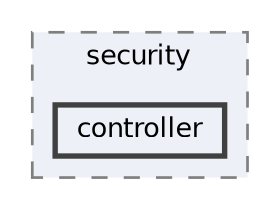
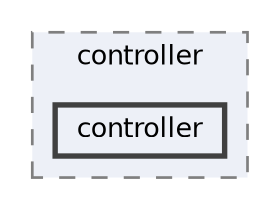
(140, 58) -> (140, 58)
